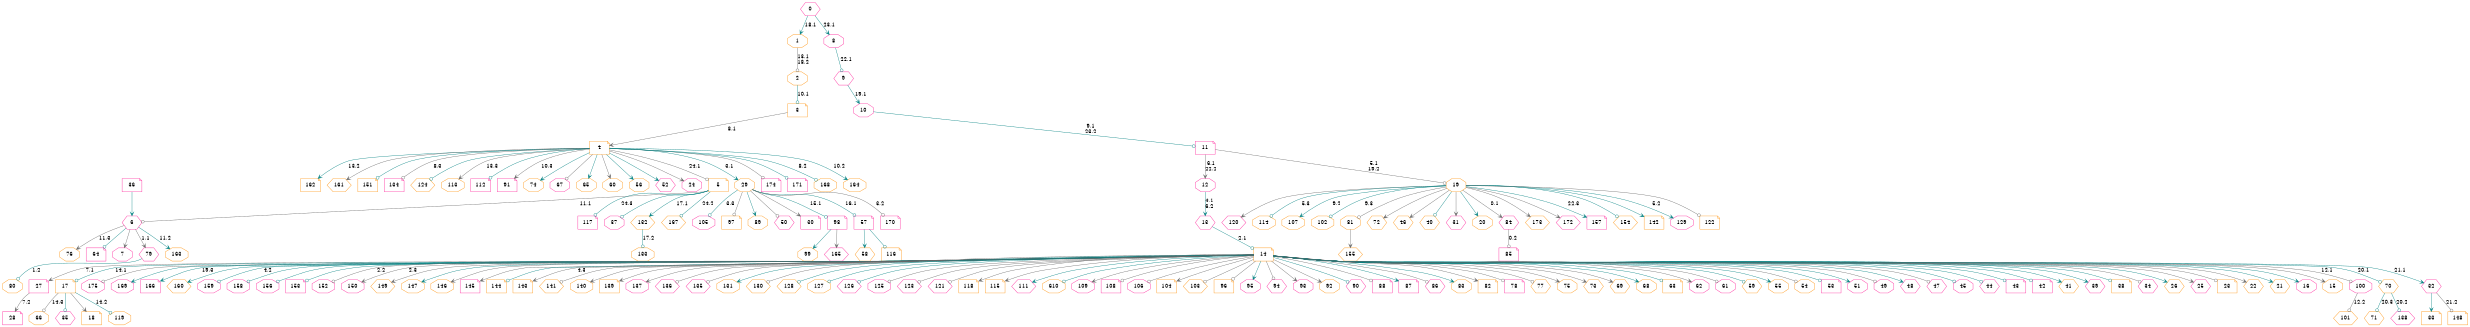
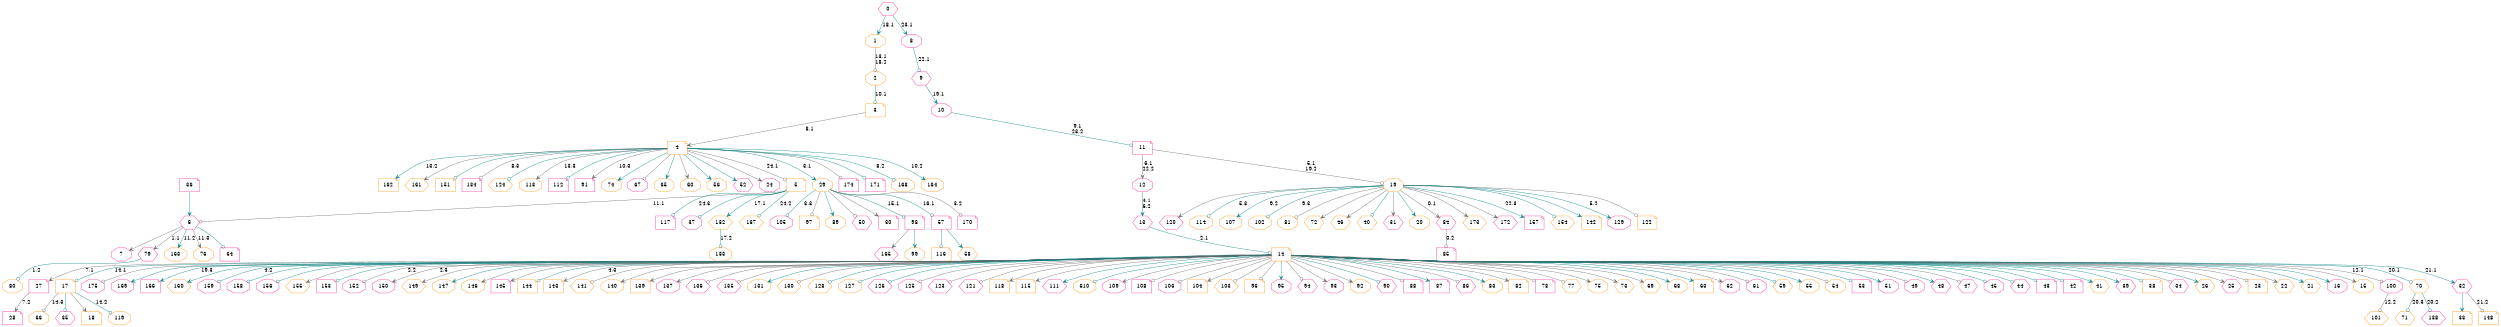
(1350, 237) -> (789, 261)
(1467, 262) -> (1491, 262)
